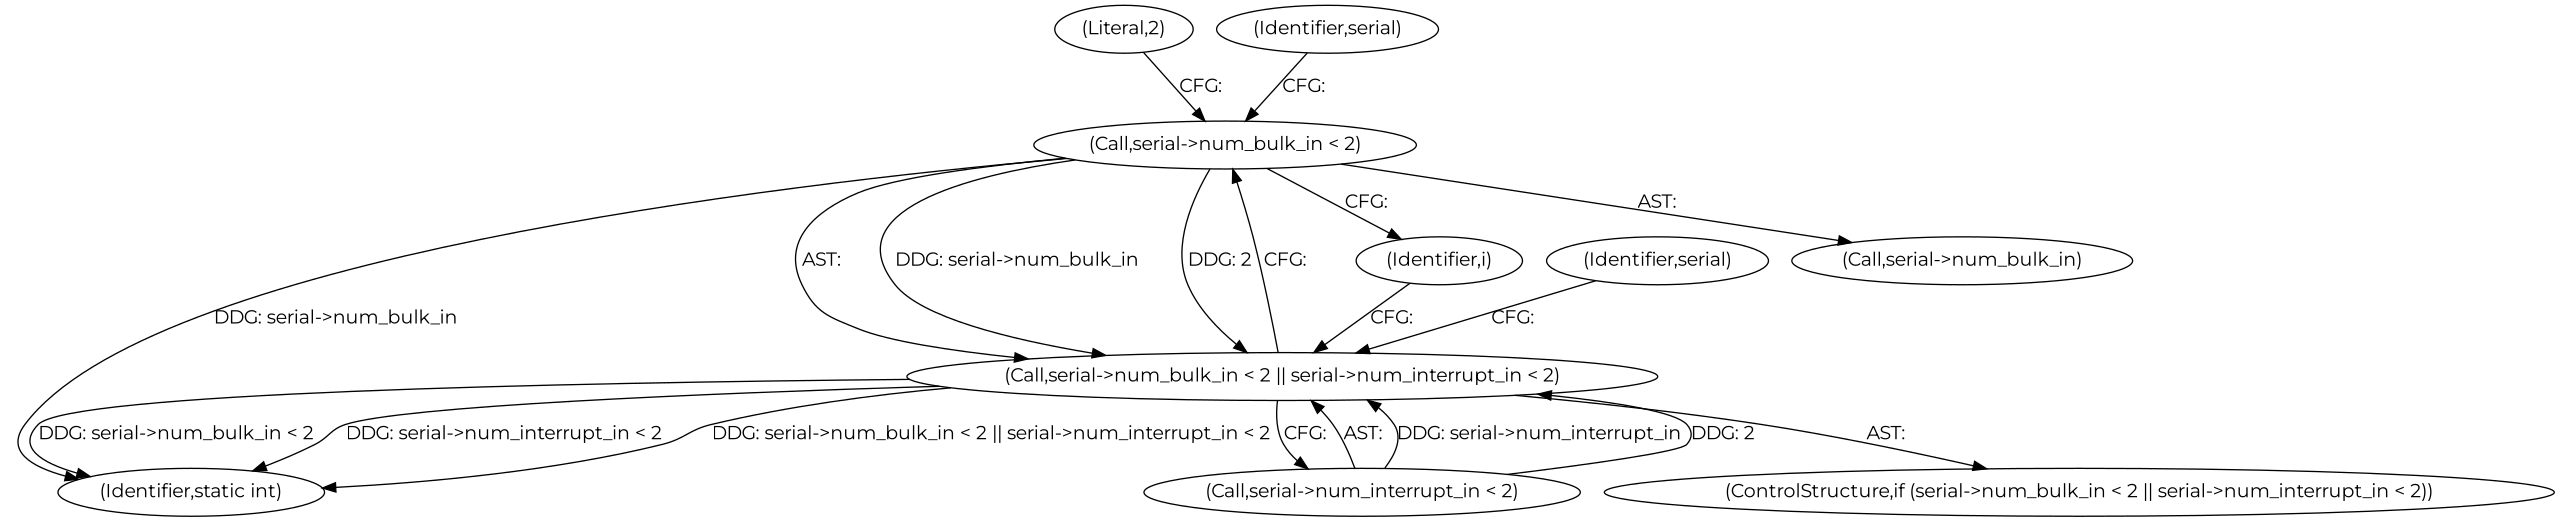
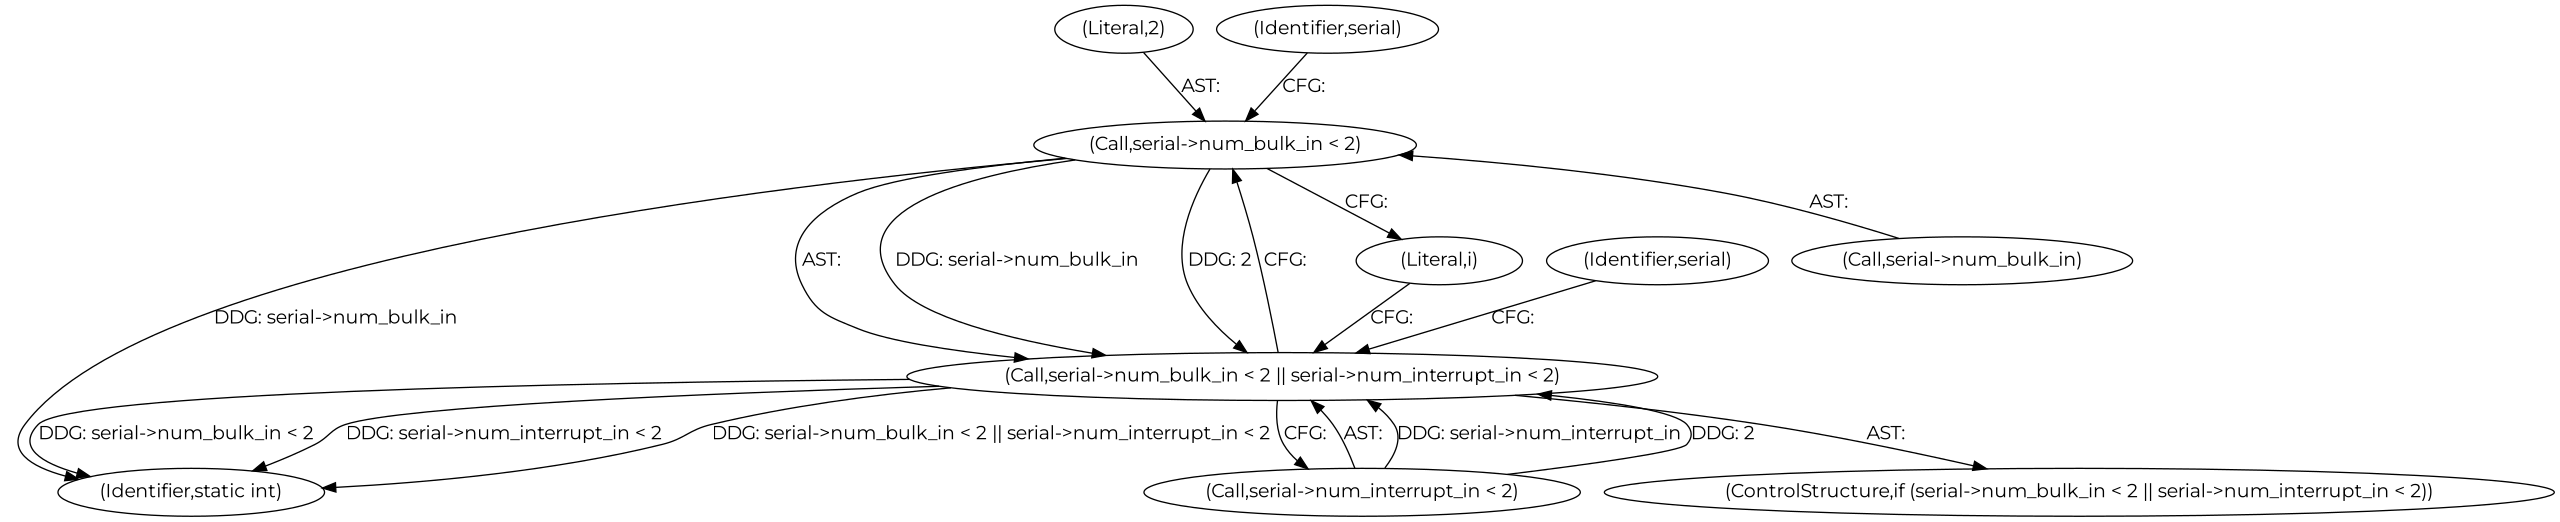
(1204, 87) -> (1204, 87)
(1590, 202) -> (1658, 182)
(1439, 261) -> (1439, 261)
